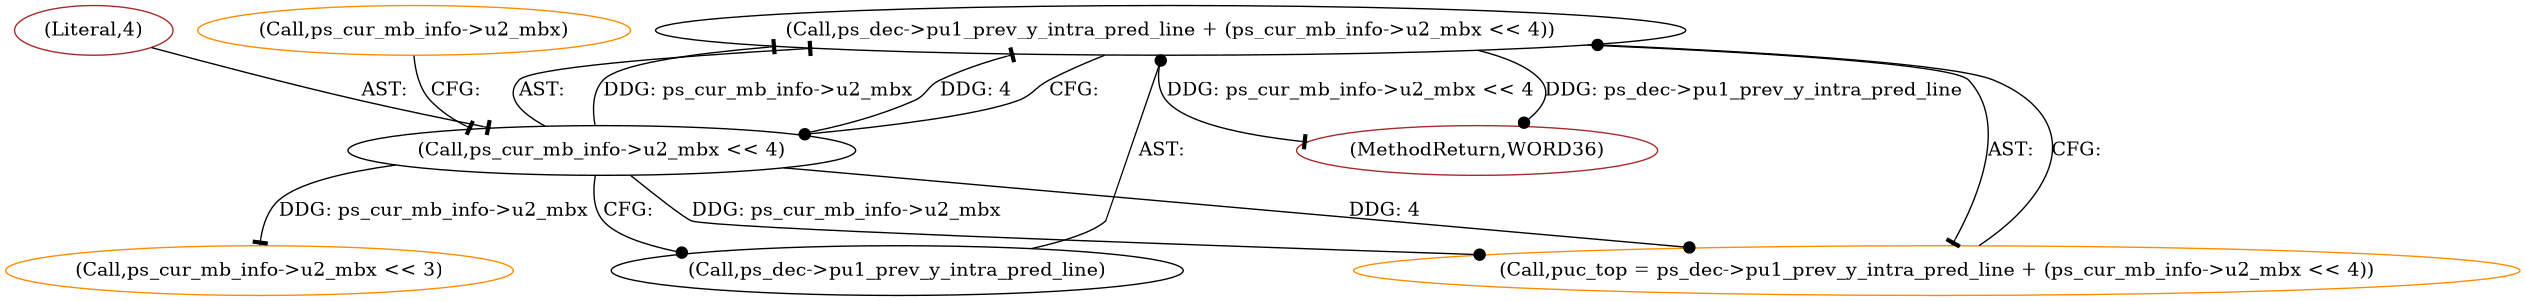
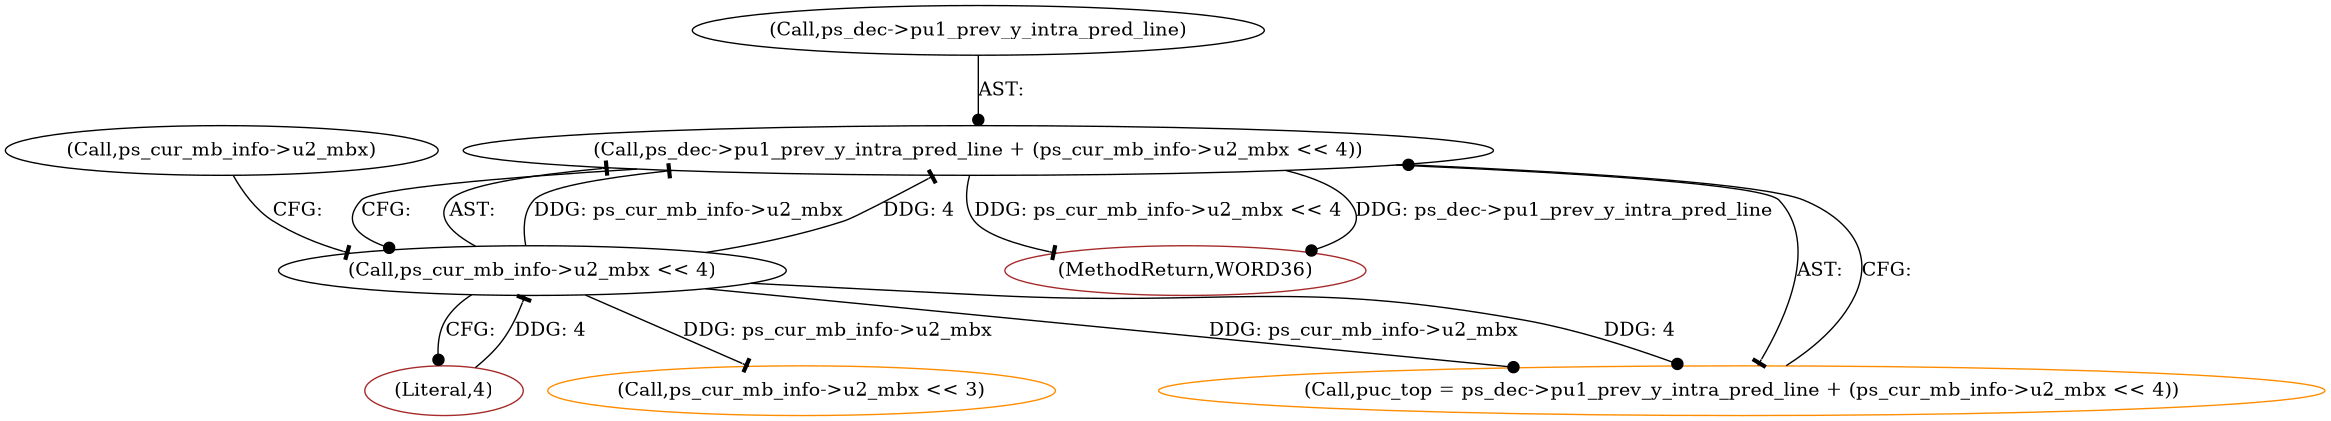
(414, 30) -> (222, 150)
(388, 90) -> (550, 331)
(616, 231) -> (446, 320)
